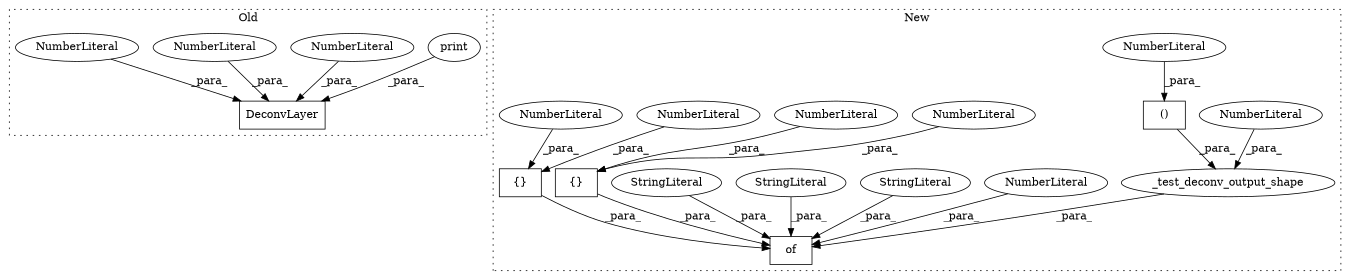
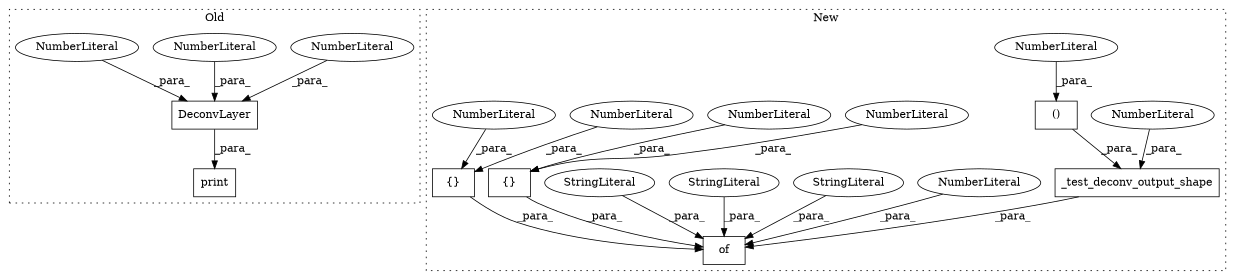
(454, 47) -> (215, 183)
(382, 78) -> (215, 145)
(1228, 183) -> (1137, 183)
